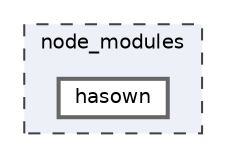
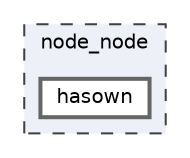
(113, 43) -> (95, 43)
